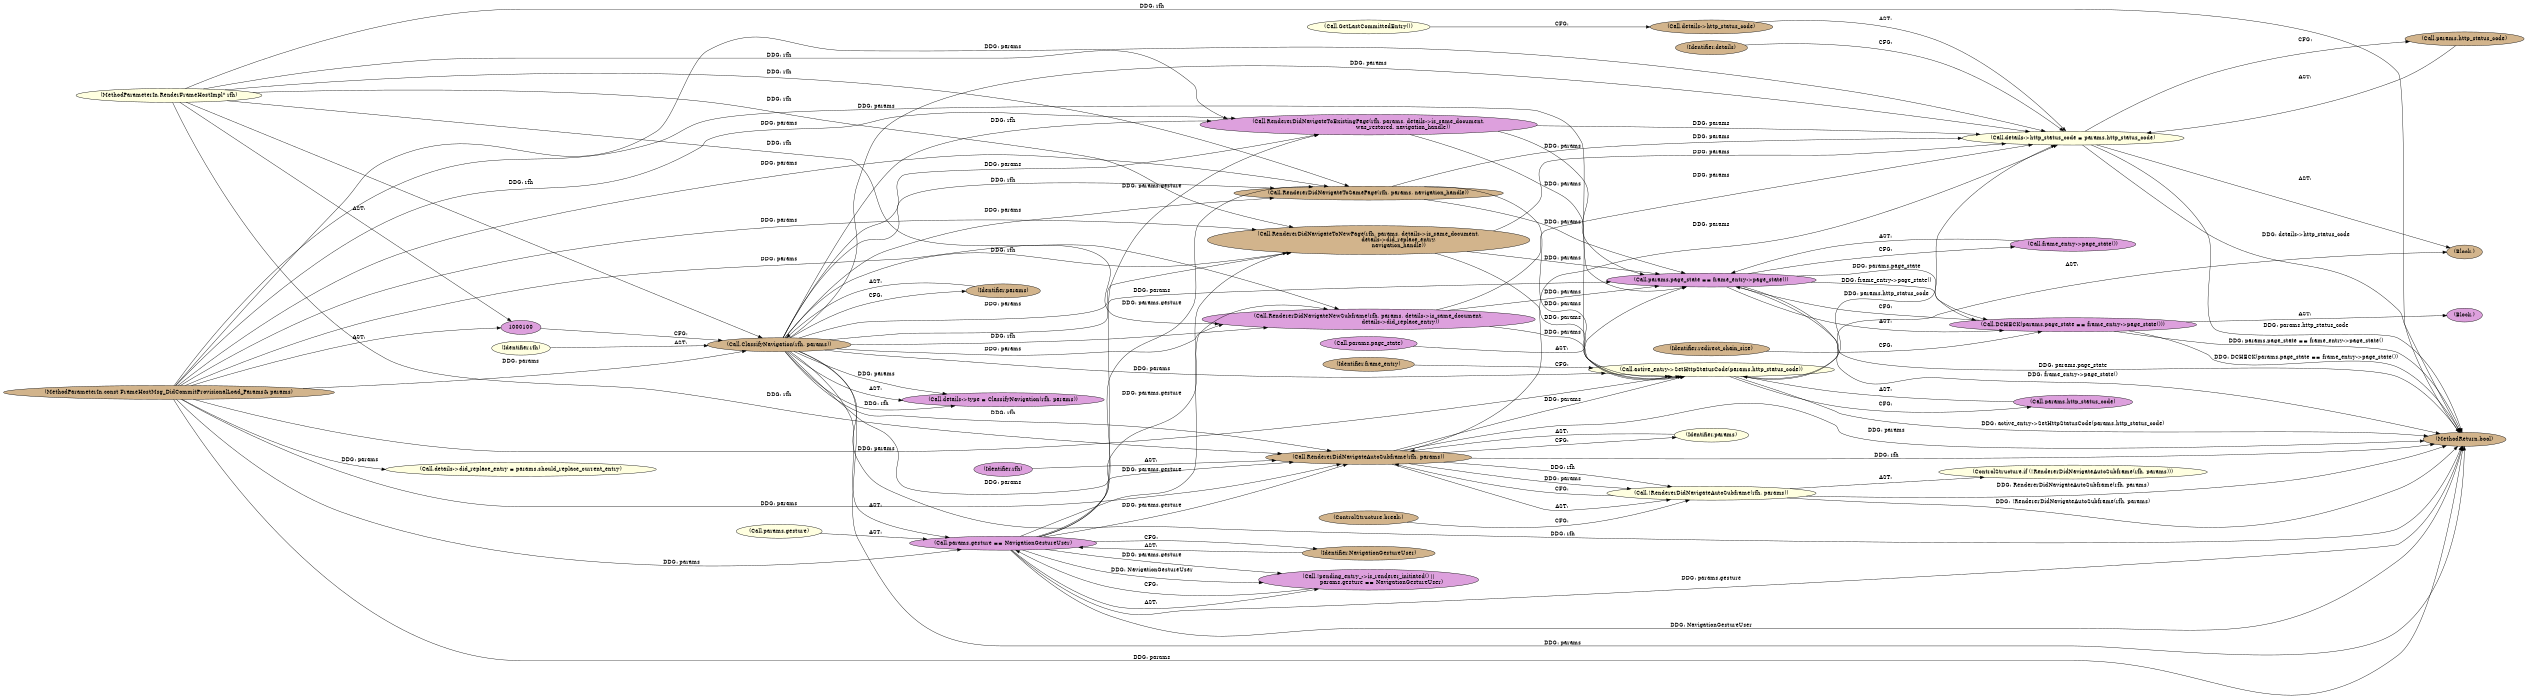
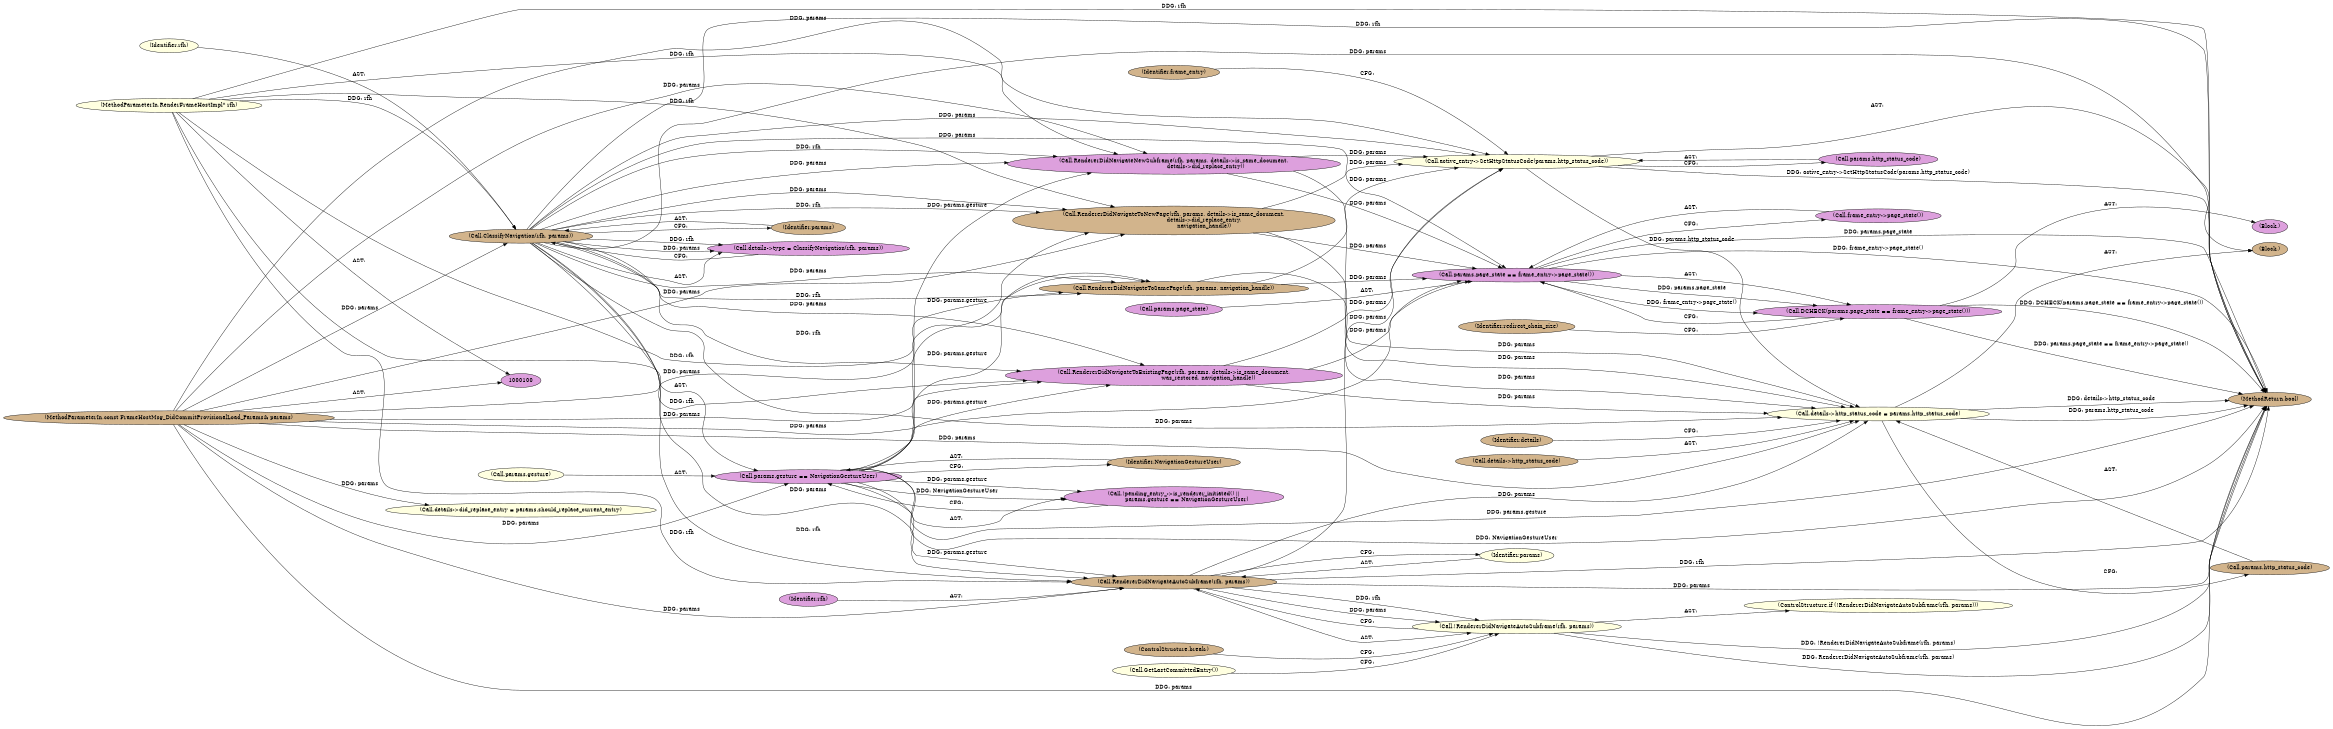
(1538, 27) -> (1365, 668)
(630, 334) -> (656, 259)
